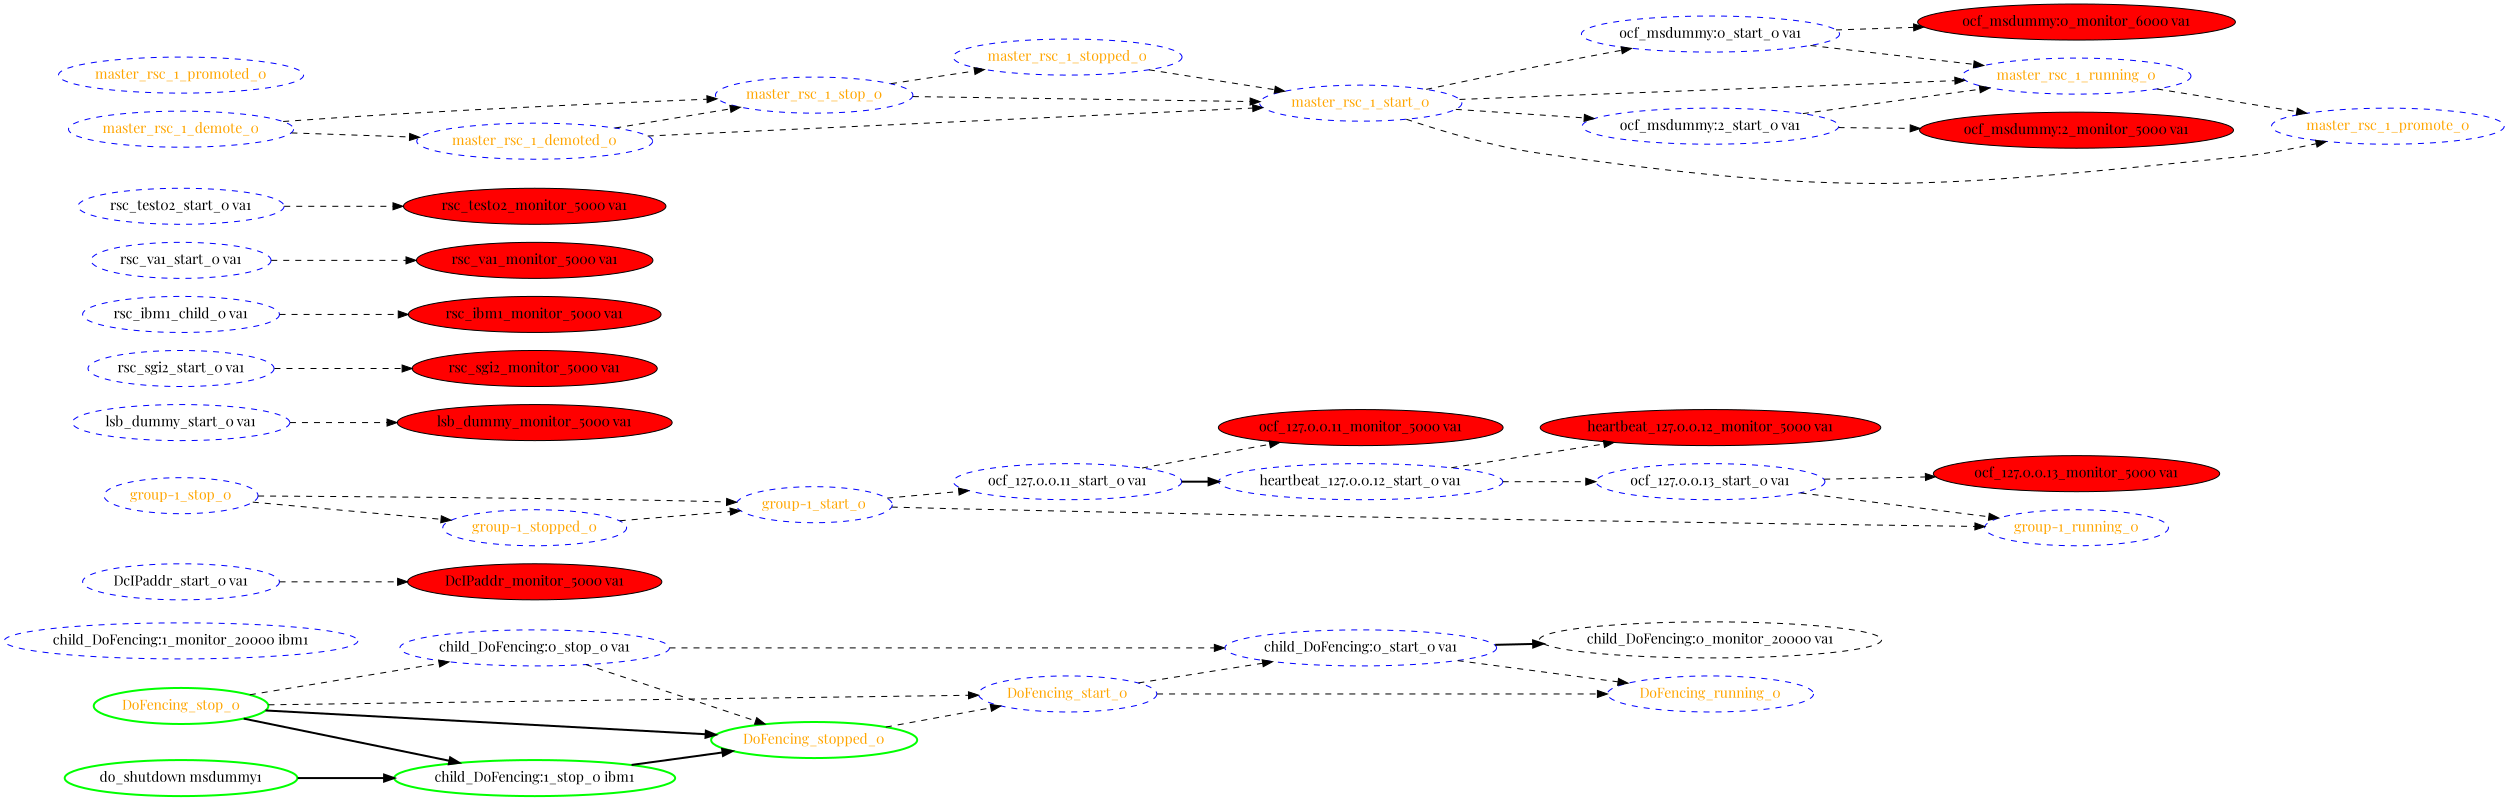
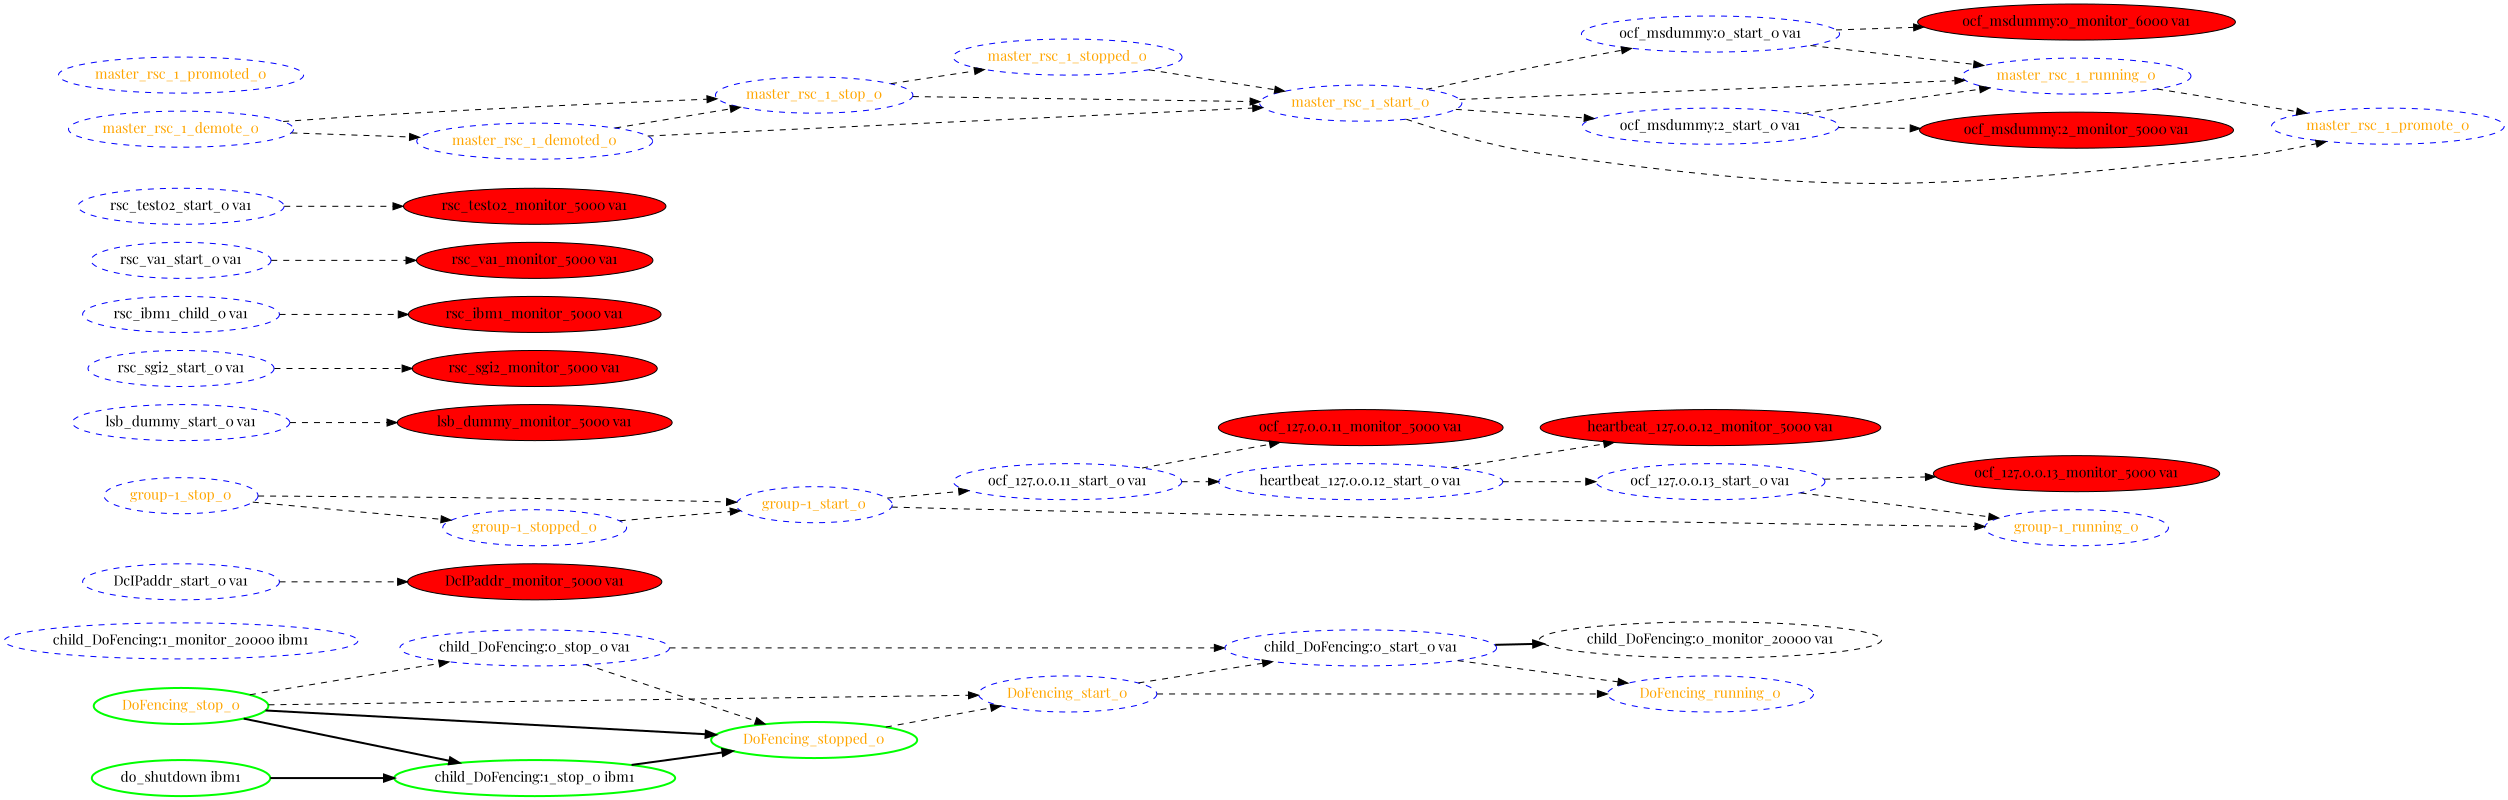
(1195, 482) -> (1195, 482)
(181, 778) -> (181, 778)
